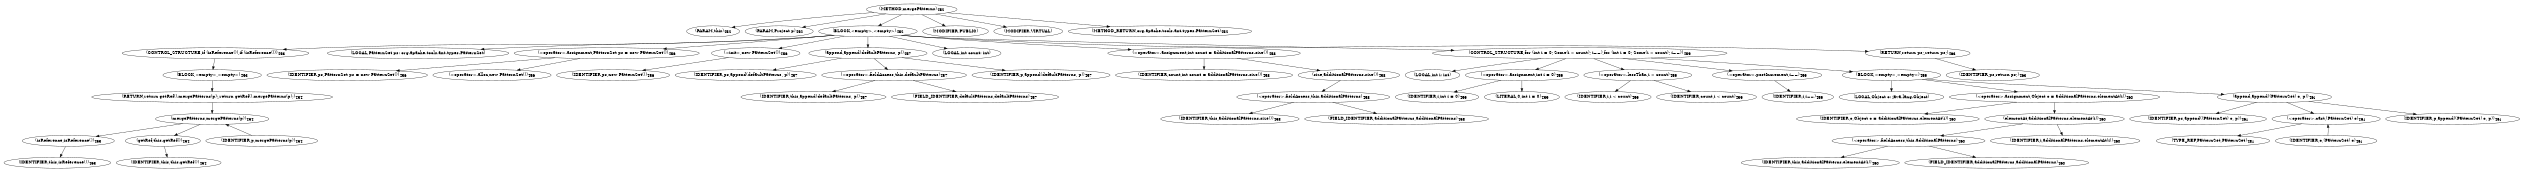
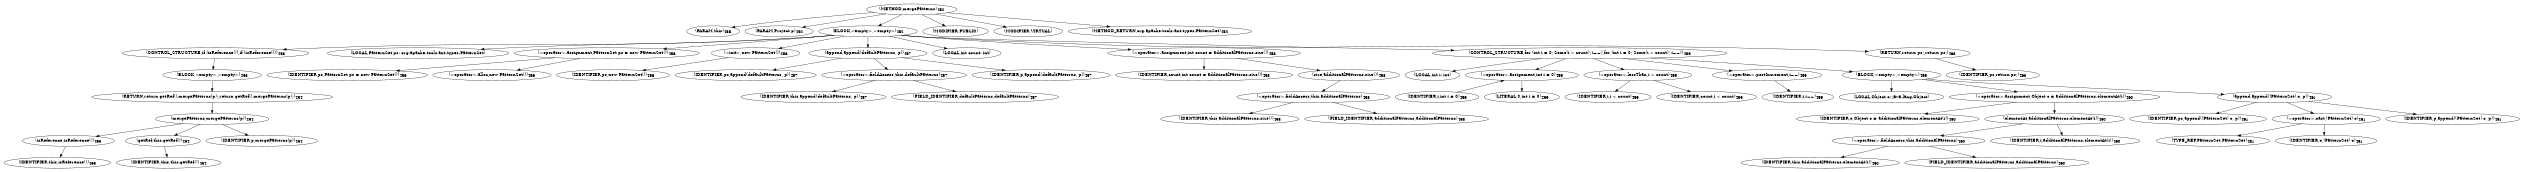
(728, 31) -> (728, 31)
(1479, 86) -> (1479, 87)
(240, 130) -> (234, 129)
(2328, 131) -> (2324, 128)
